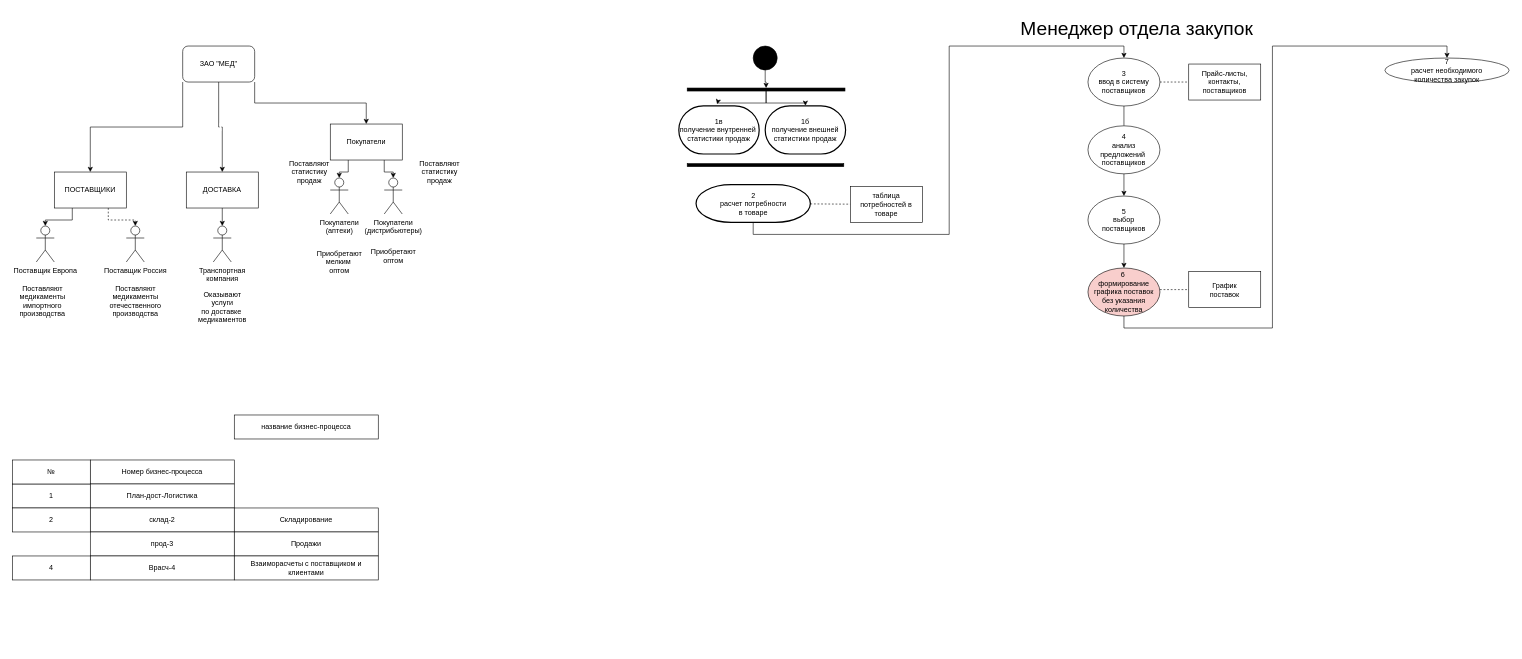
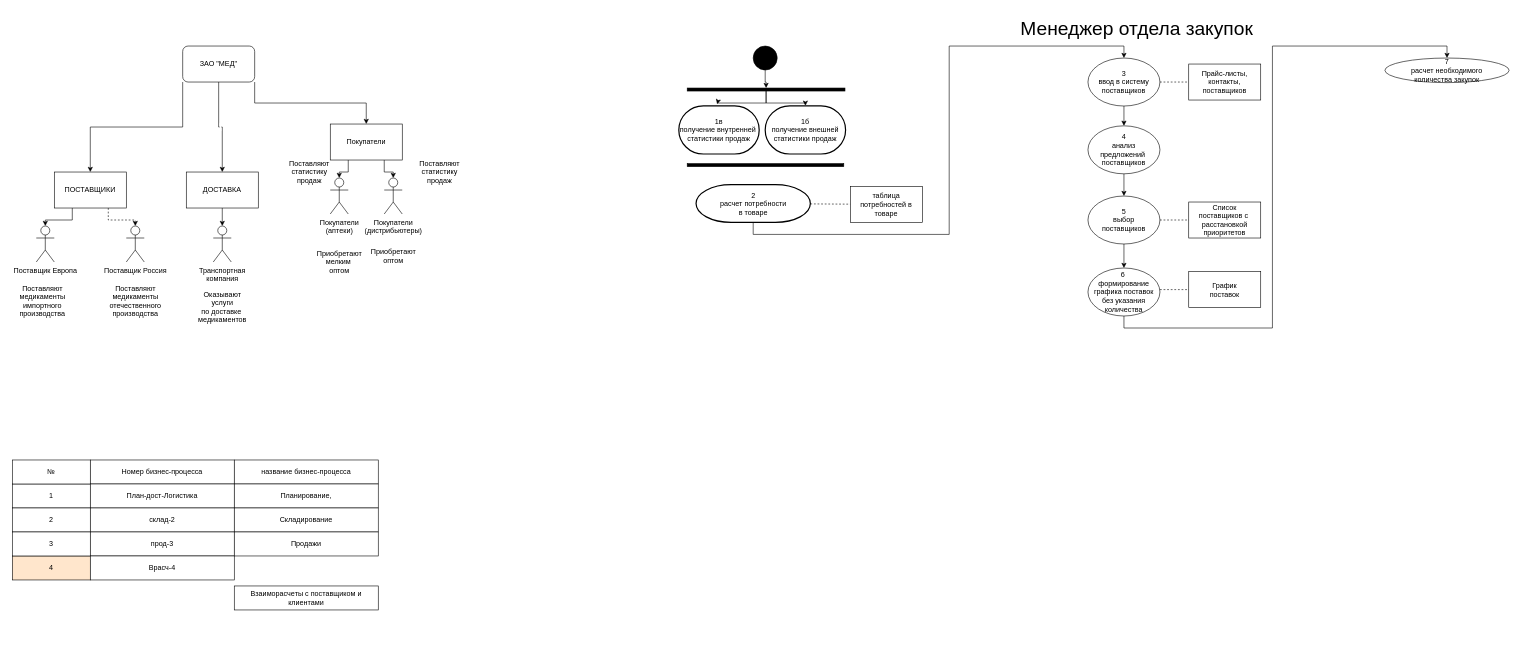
(1124, 123) -> (1124, 120)
none -> (1176, 220)
none -> (1225, 220)
(1124, 292) -> (1124, 292)
(306, 427) -> (306, 472)
none -> (306, 496)
none -> (51, 544)
(51, 568) -> (51, 568)
(306, 568) -> (306, 598)
